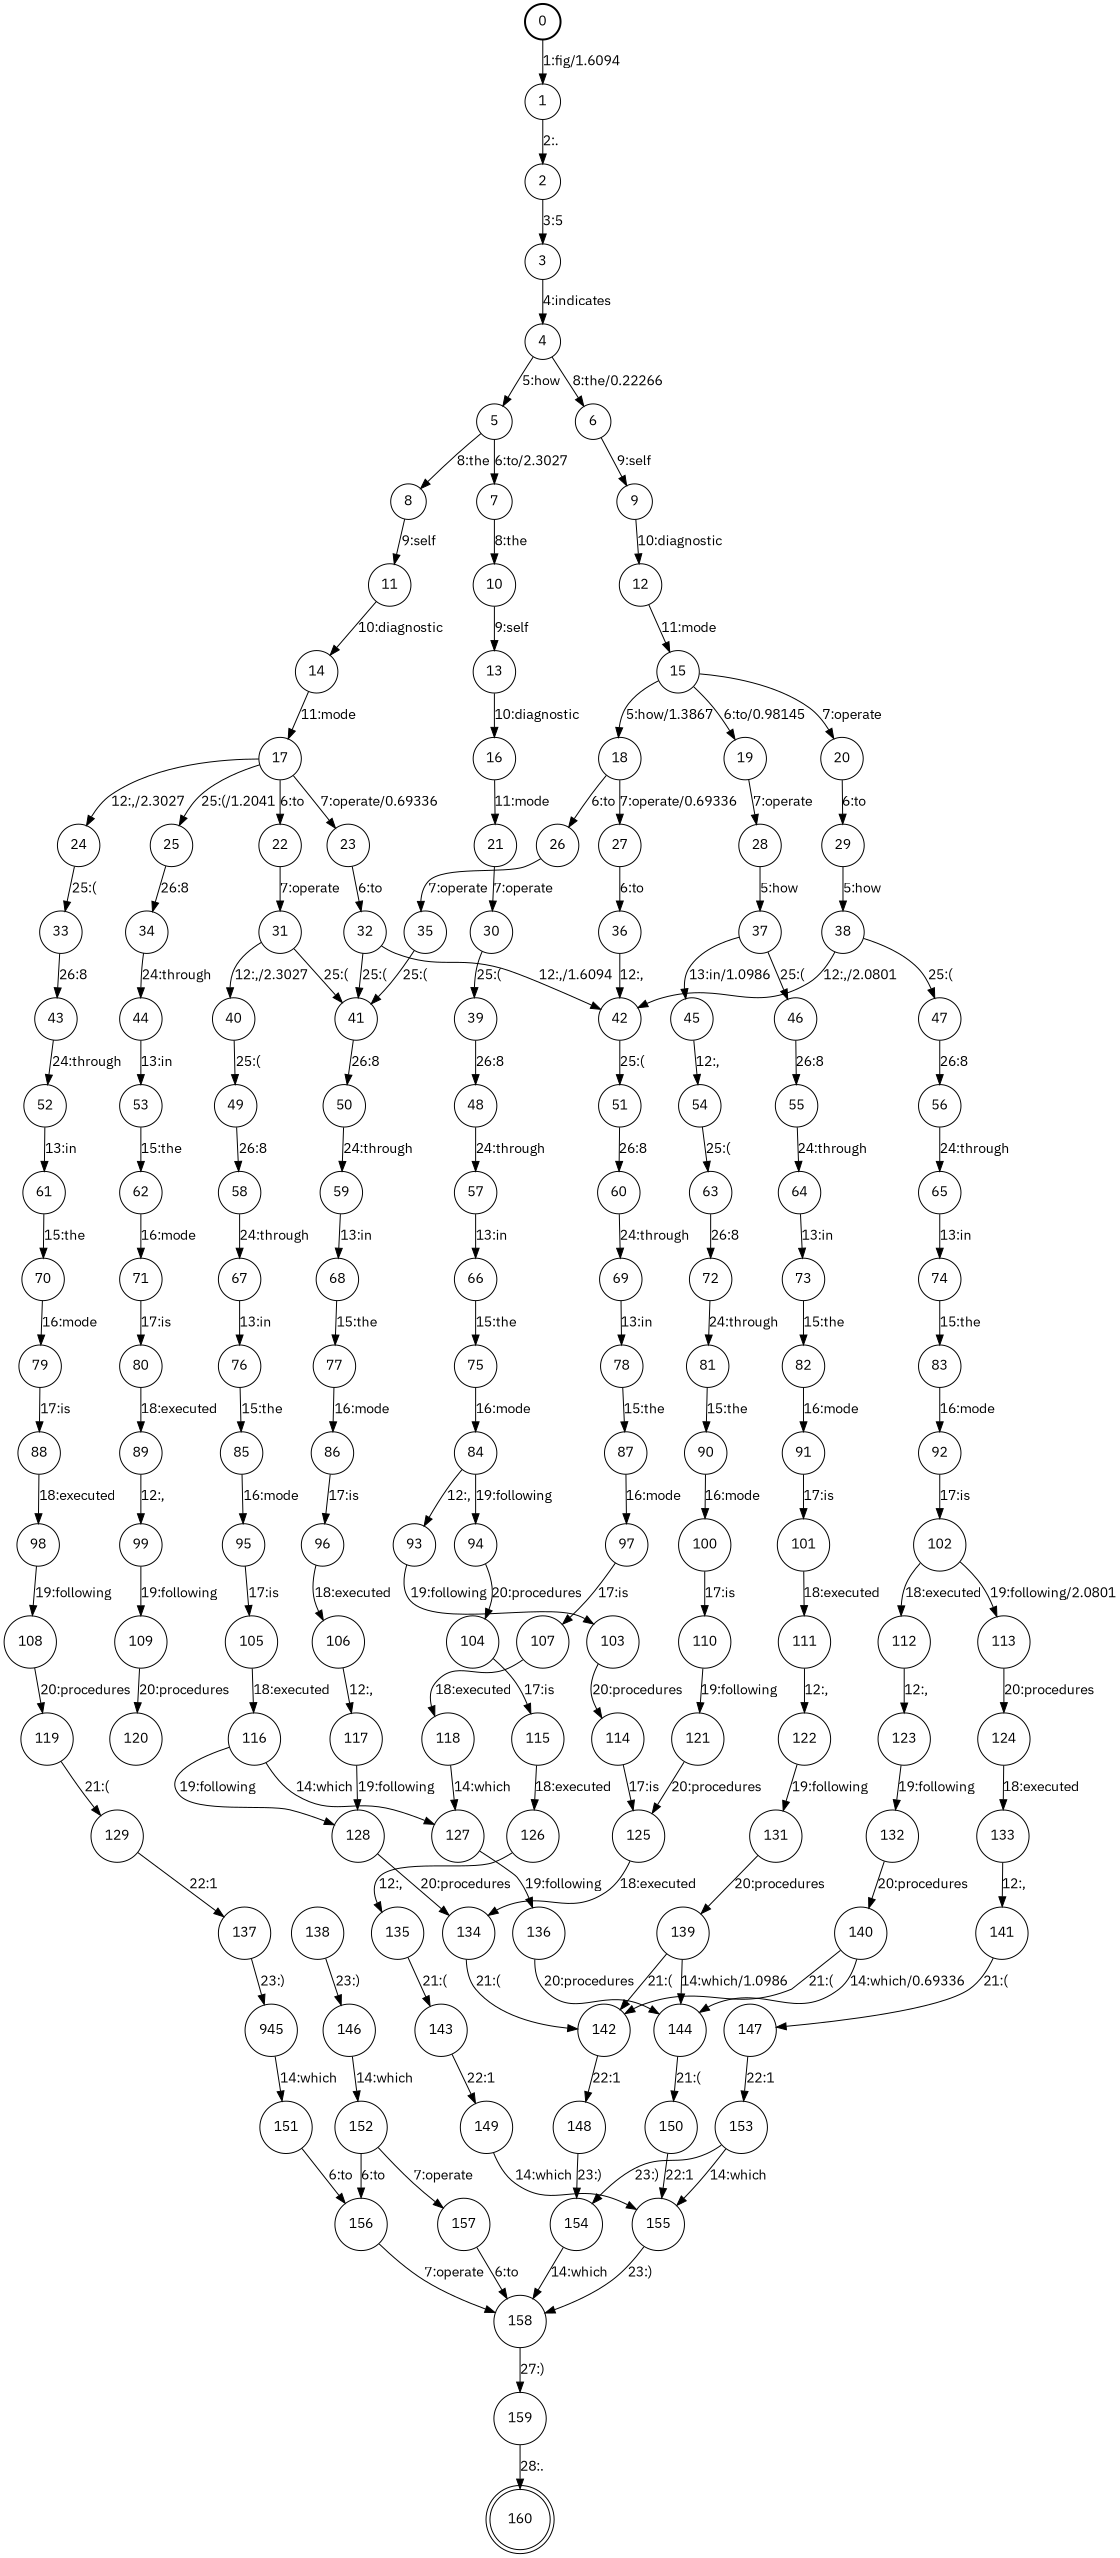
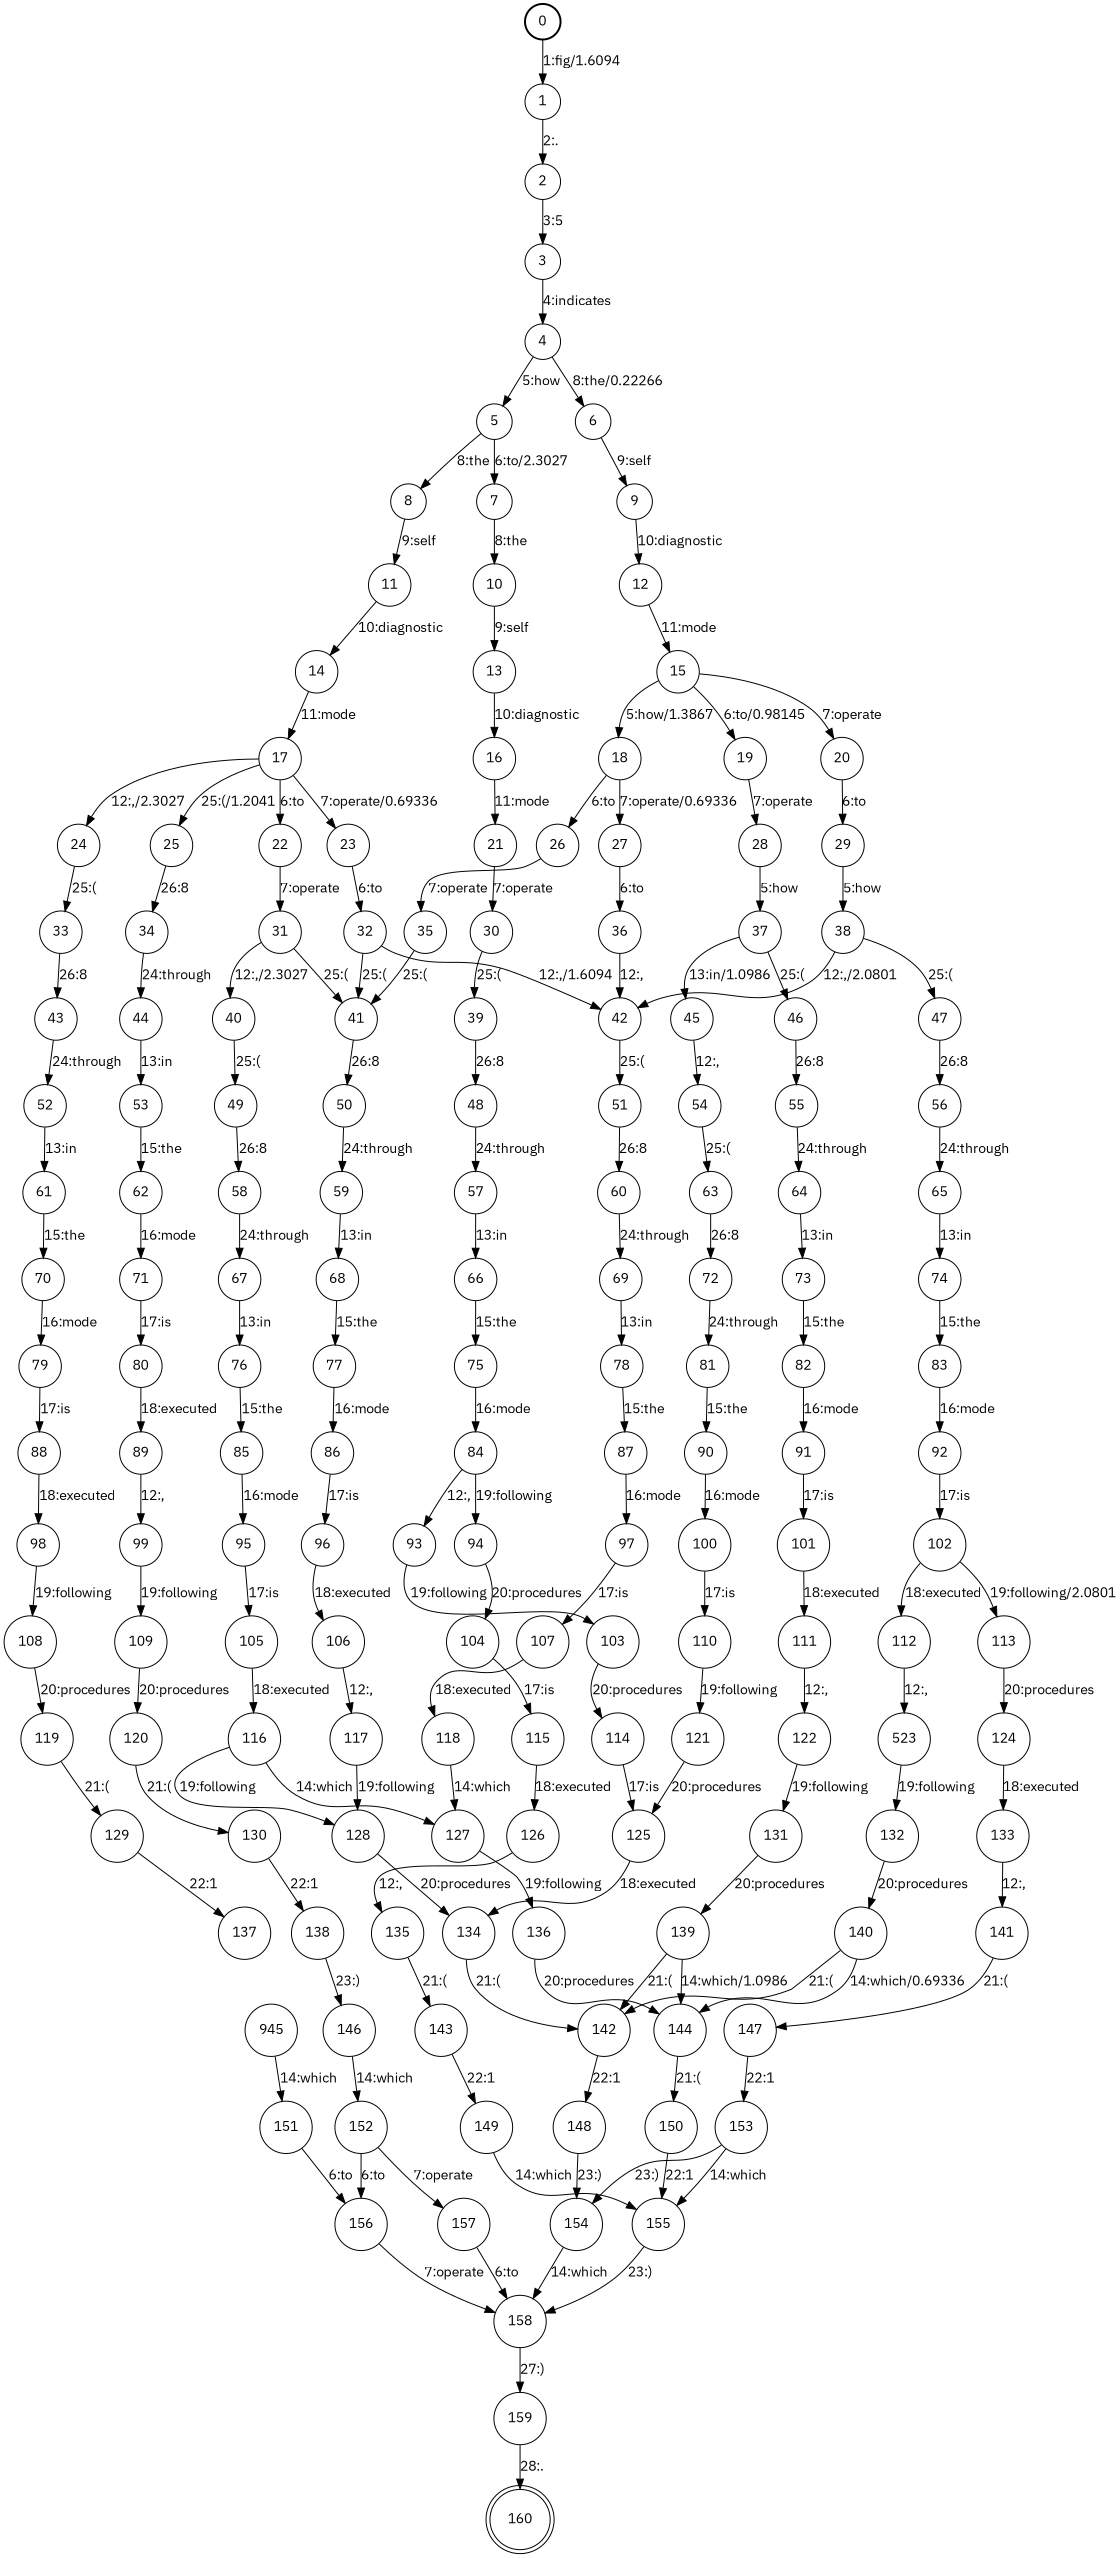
(904, 1739) -> (904, 1739)
none -> (254, 1836)
(256, 1977) -> none
